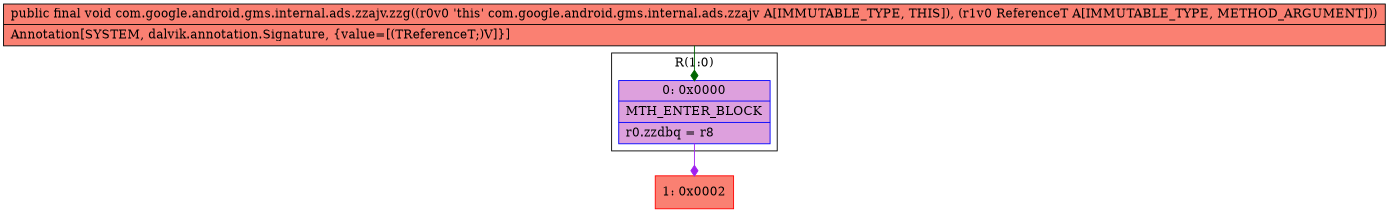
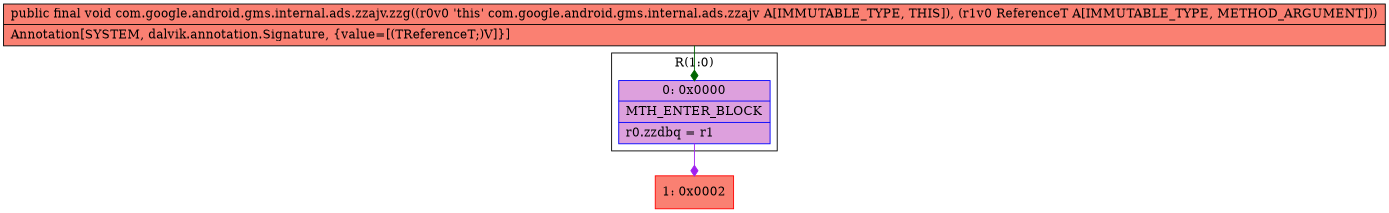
(670, 133) -> (670, 133)
